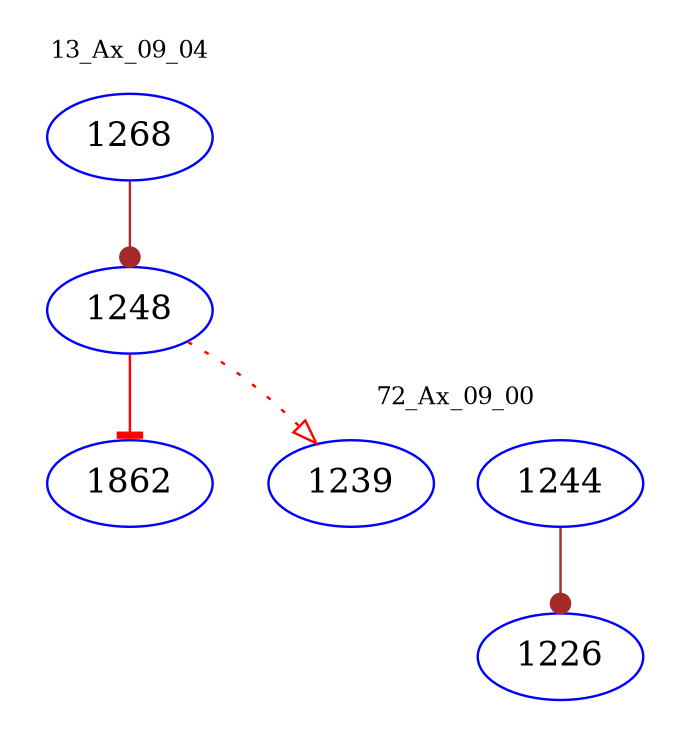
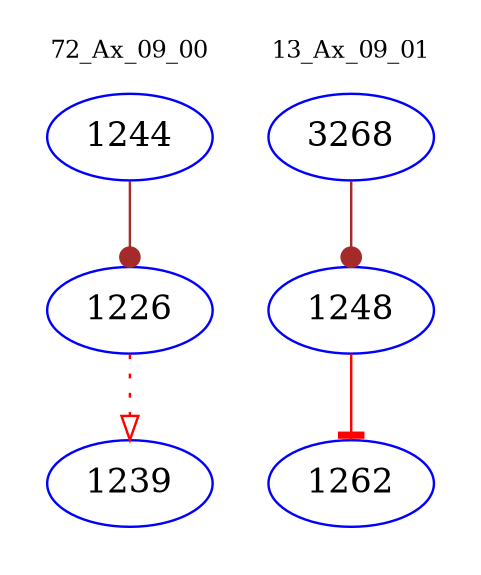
(130, 52) -> (351, 52)
(130, 137) -> (351, 137)
(265, 395) -> (130, 385)
(130, 484) -> (351, 484)
